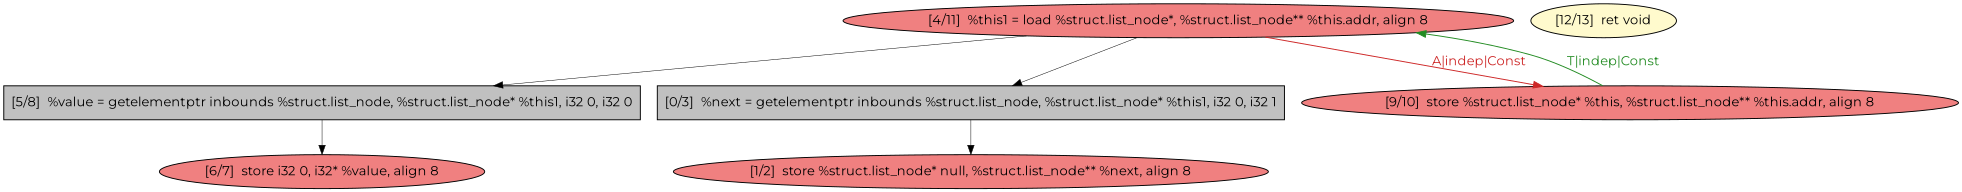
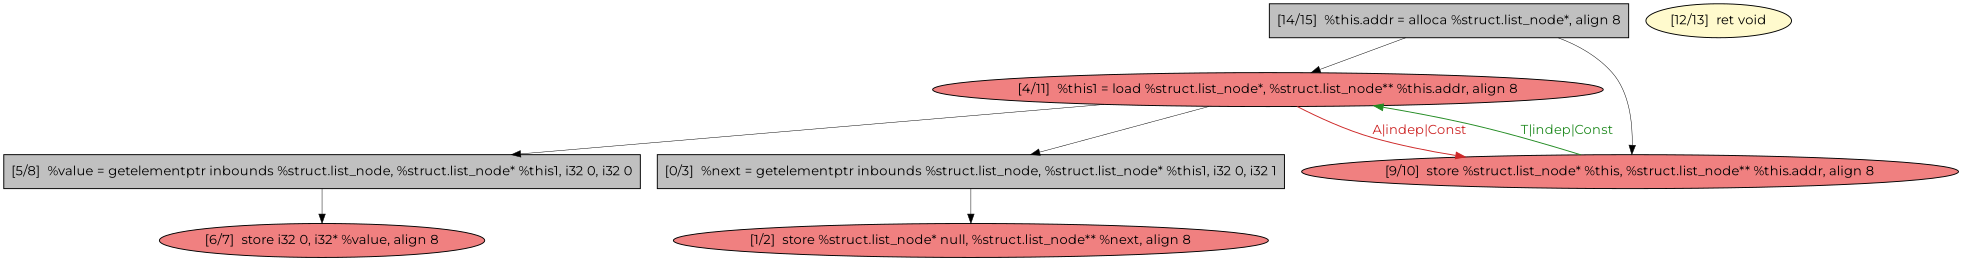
none -> (1449, 21)
